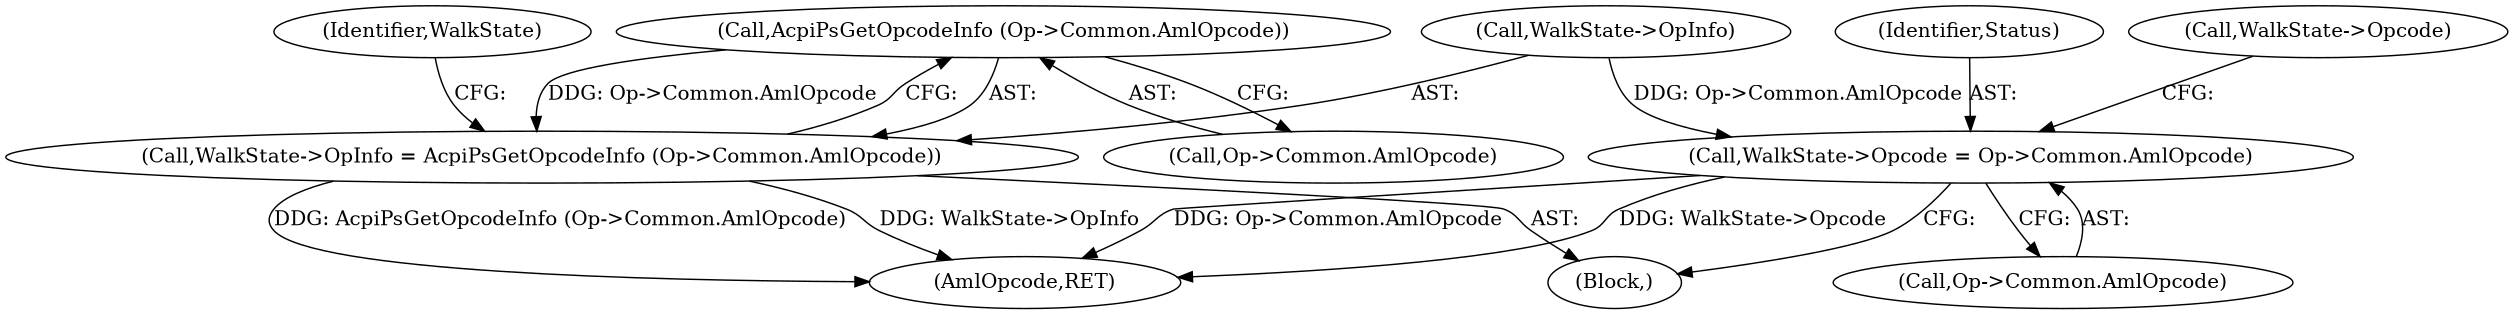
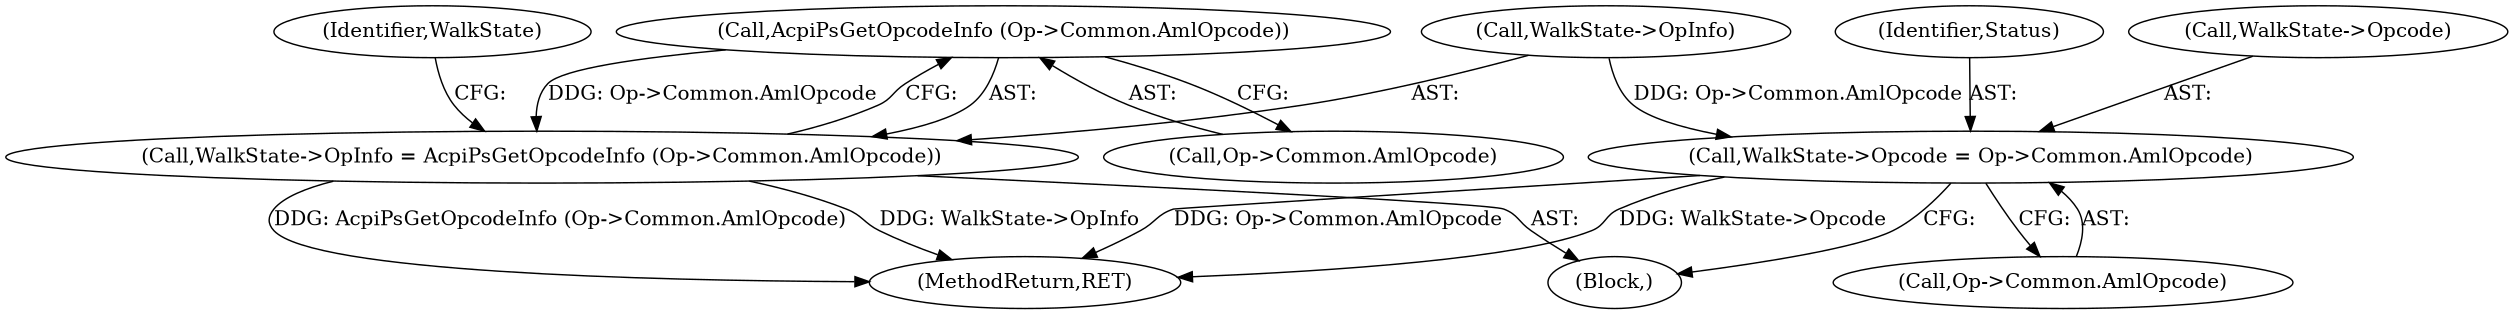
(2191, 94) -> (2191, 94)
(1025, 283) -> (1025, 283)
